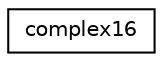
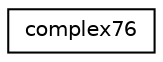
(81, 31) -> (81, 31)
